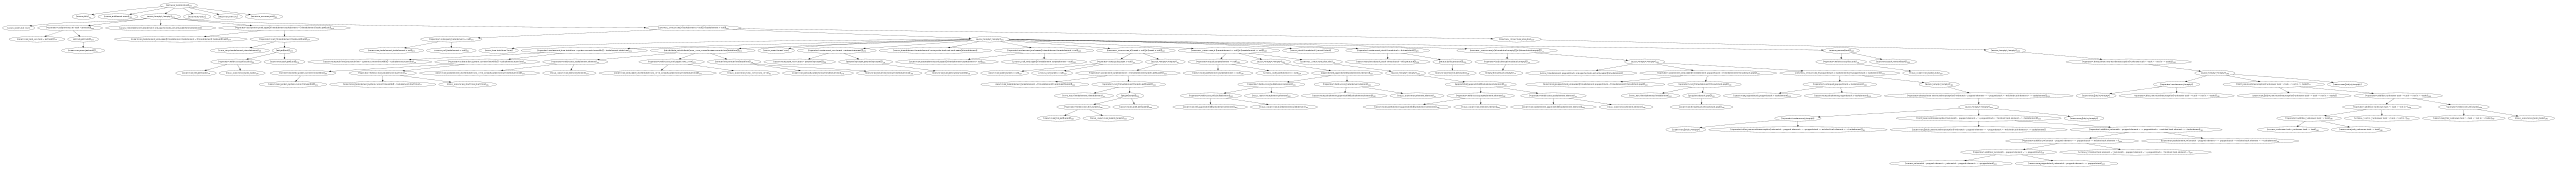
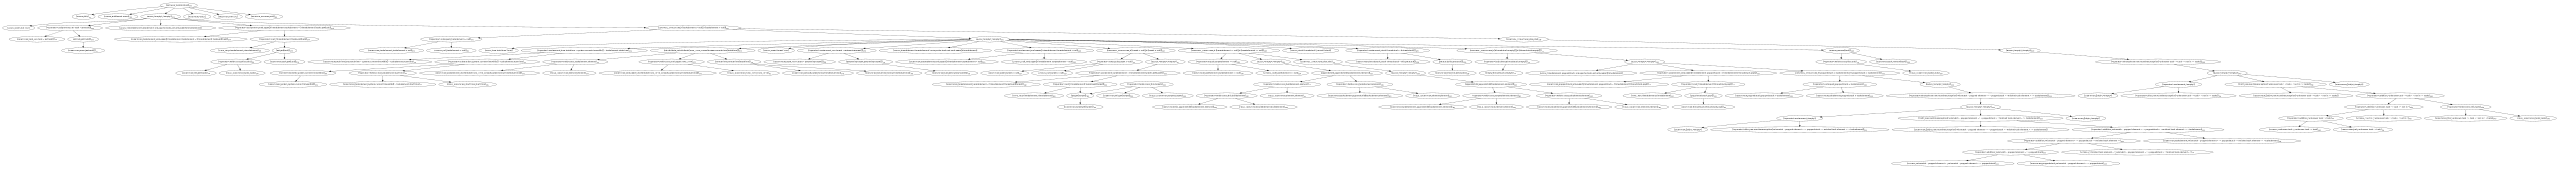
(1108, 101) -> (1112, 90)
